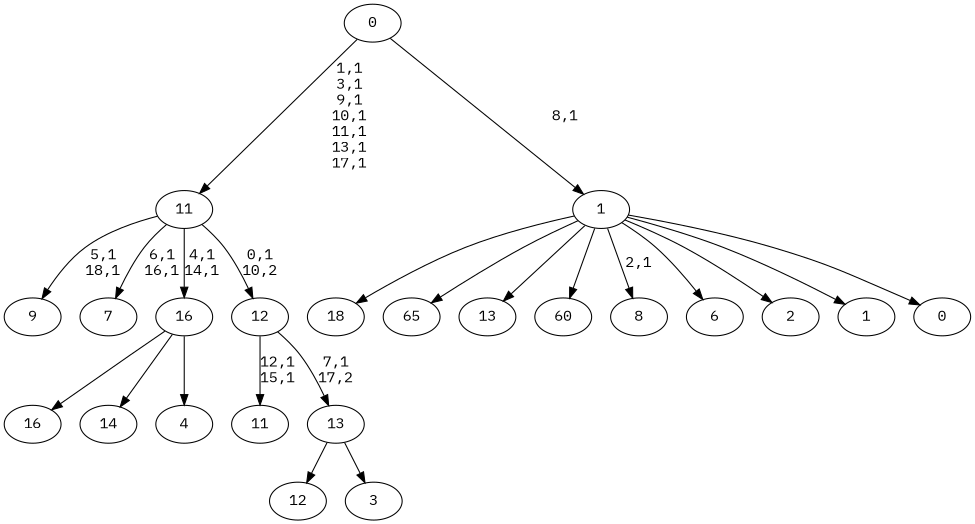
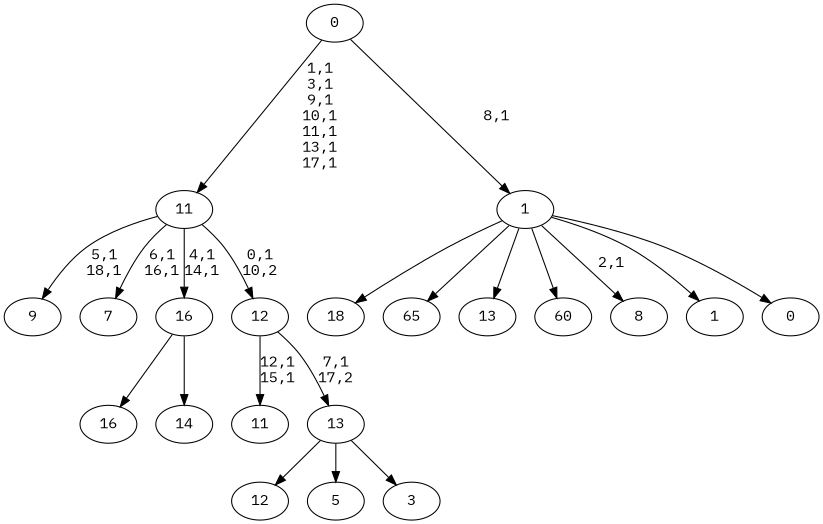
(715, 317) -> none
(791, 317) -> none
(184, 424) -> none
none -> (336, 501)
